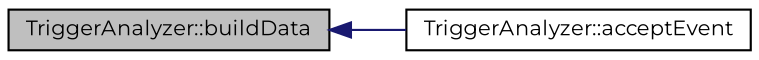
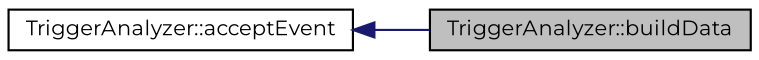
(379, 30) -> (402, 30)
